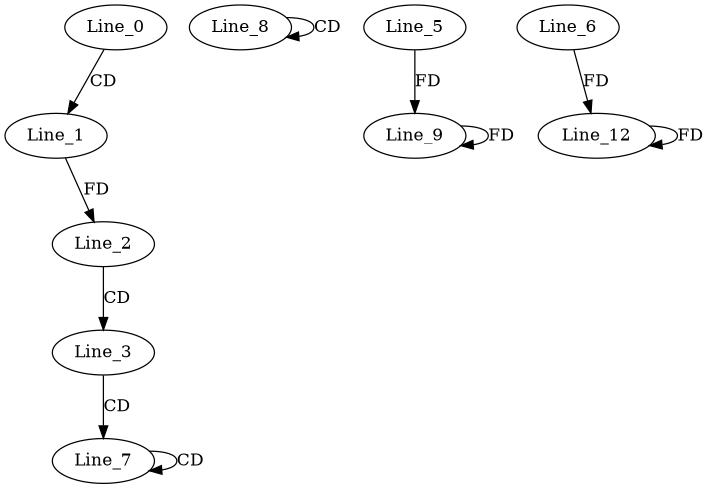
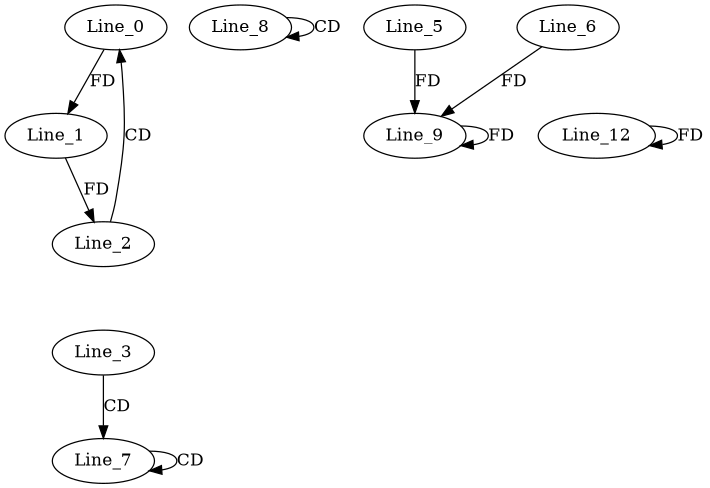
(581, 76) -> (497, 78)
(103, 82) -> (103, 82)
(103, 292) -> (124, 143)
